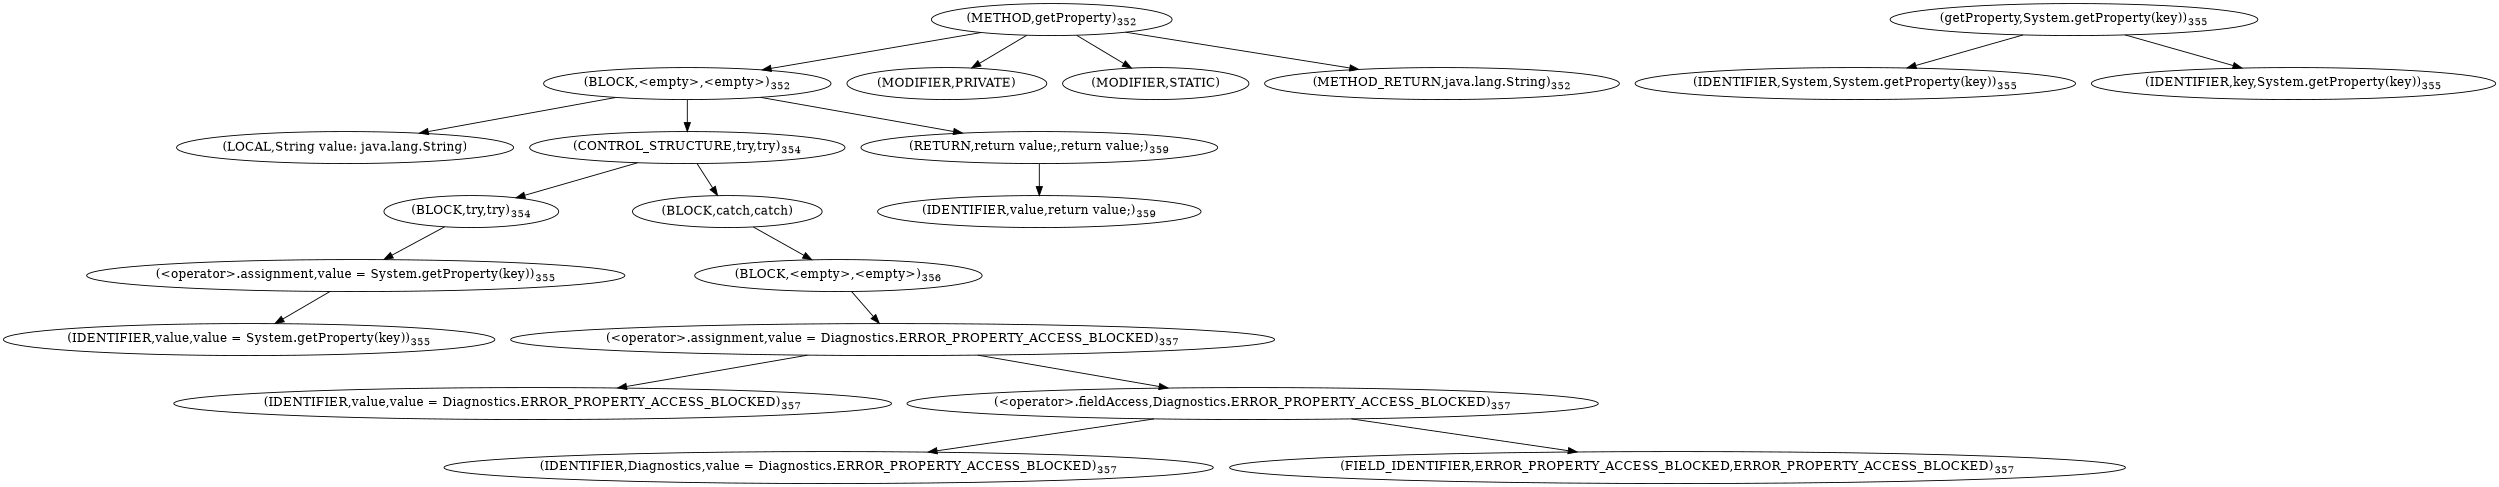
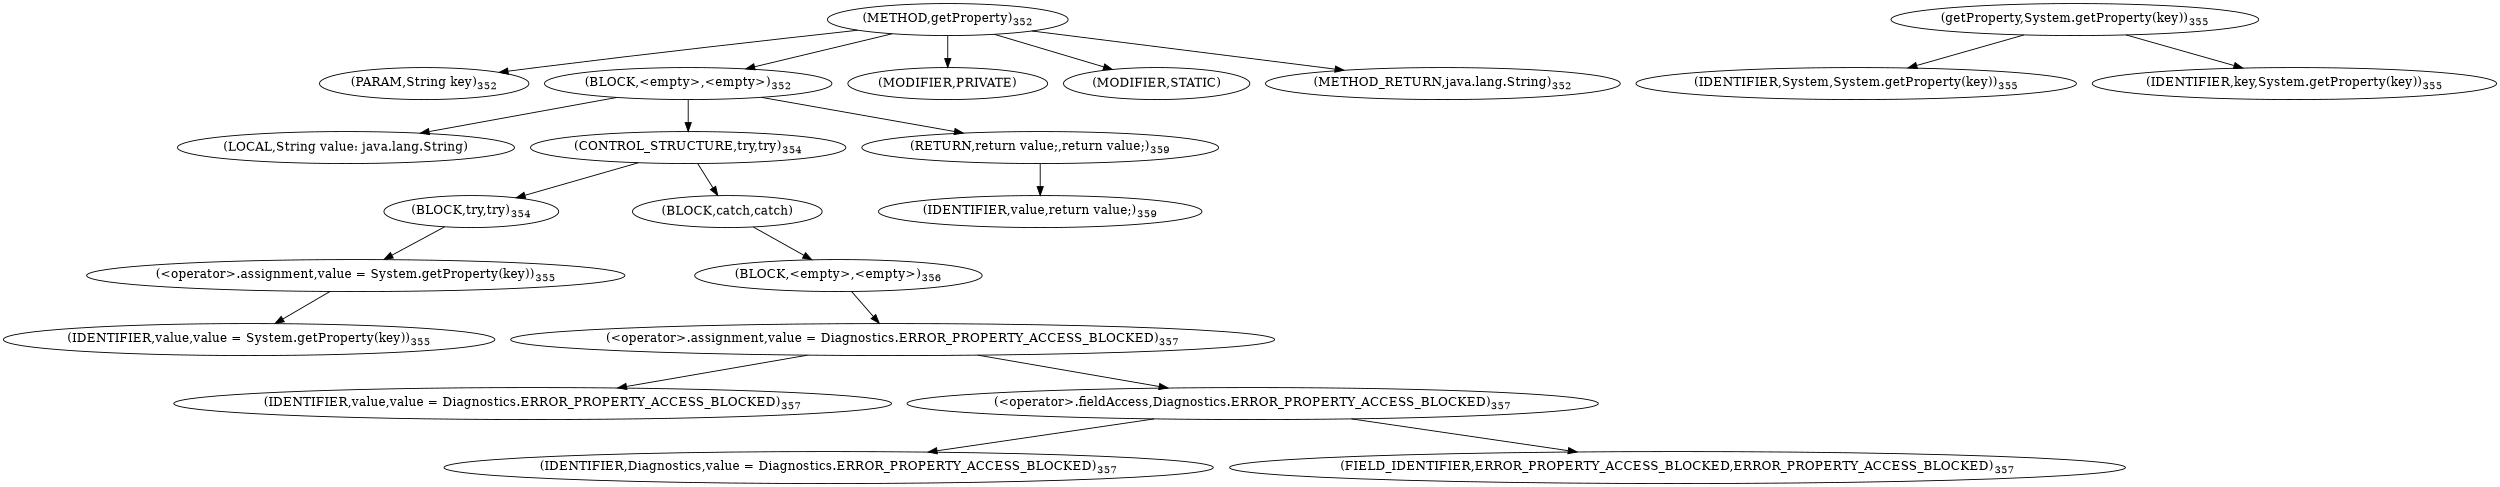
none -> (424, 84)
